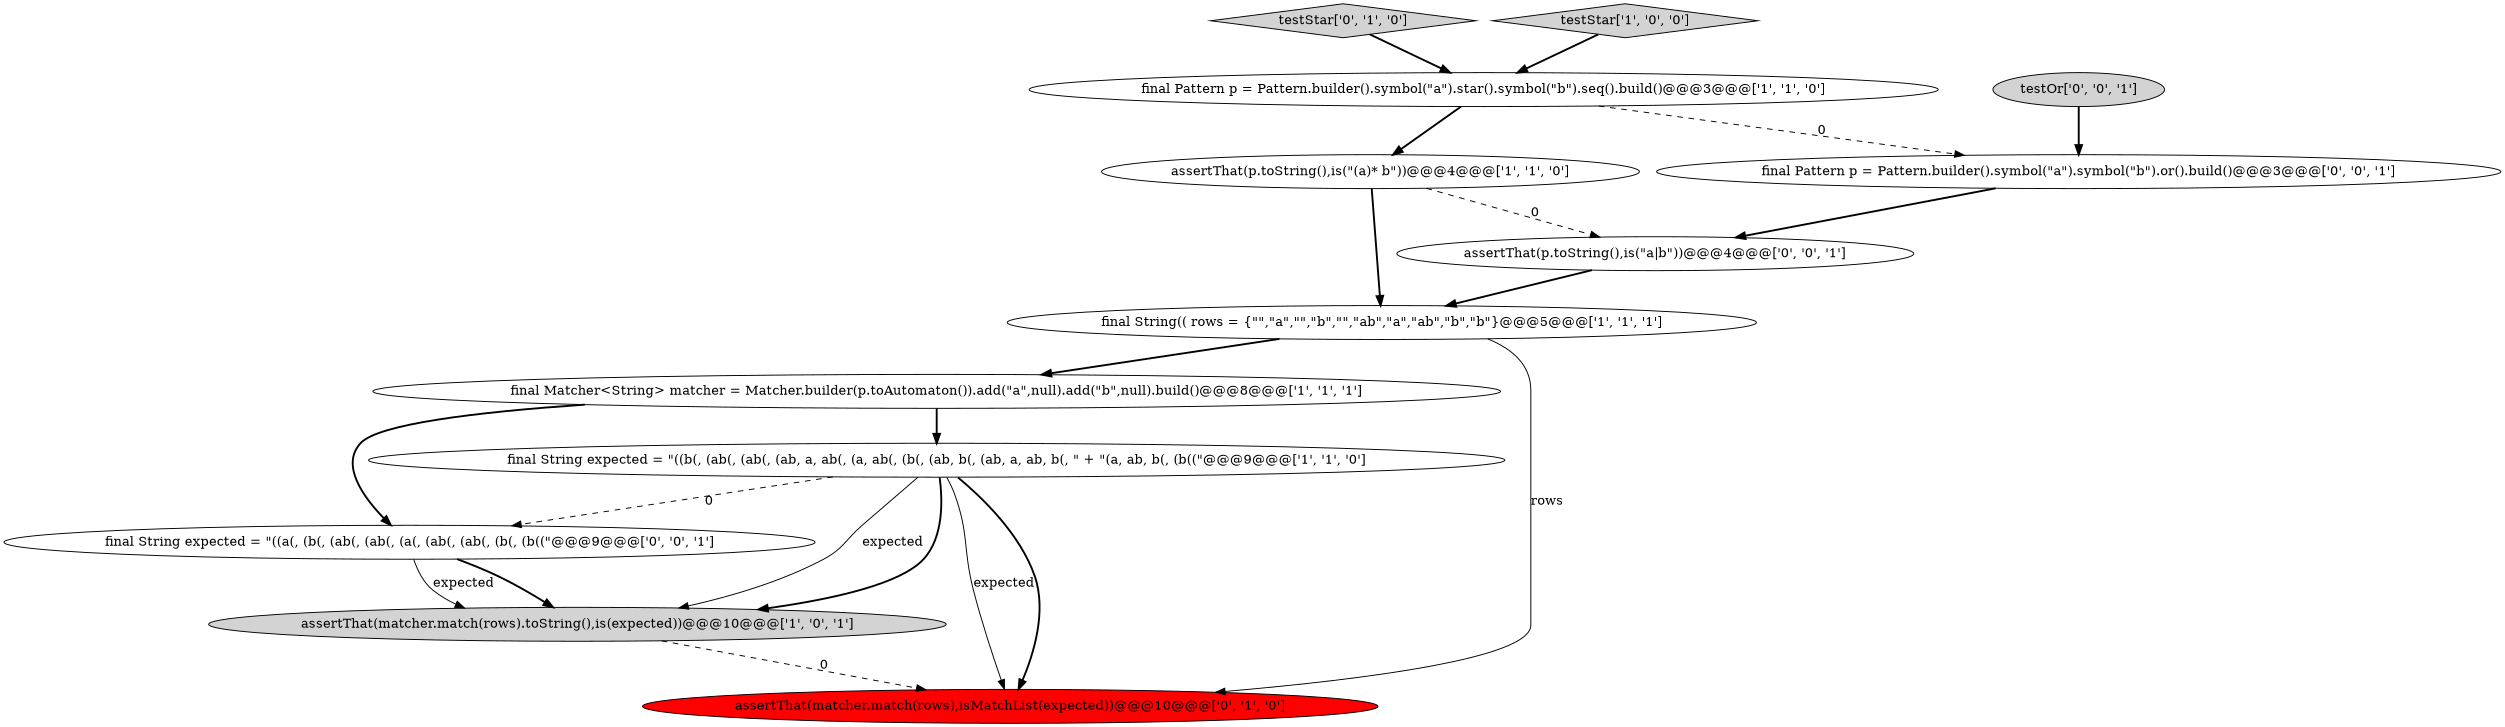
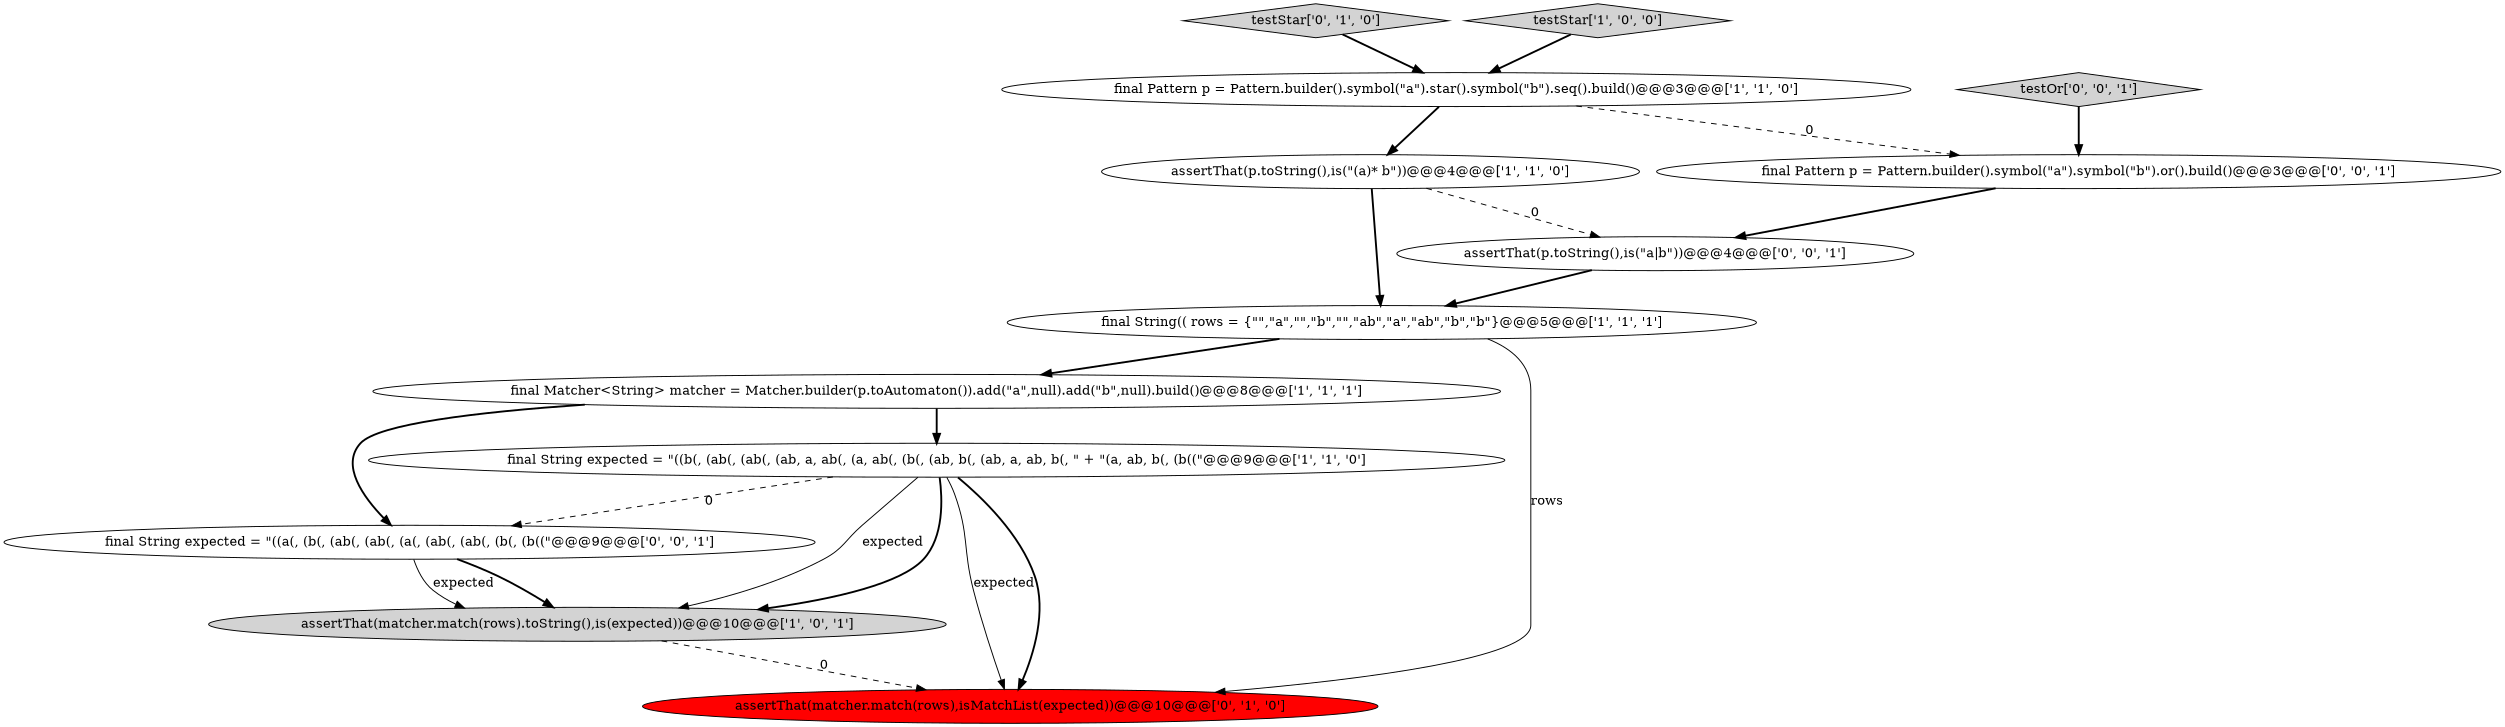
(2079, 90) -> (2079, 90)
